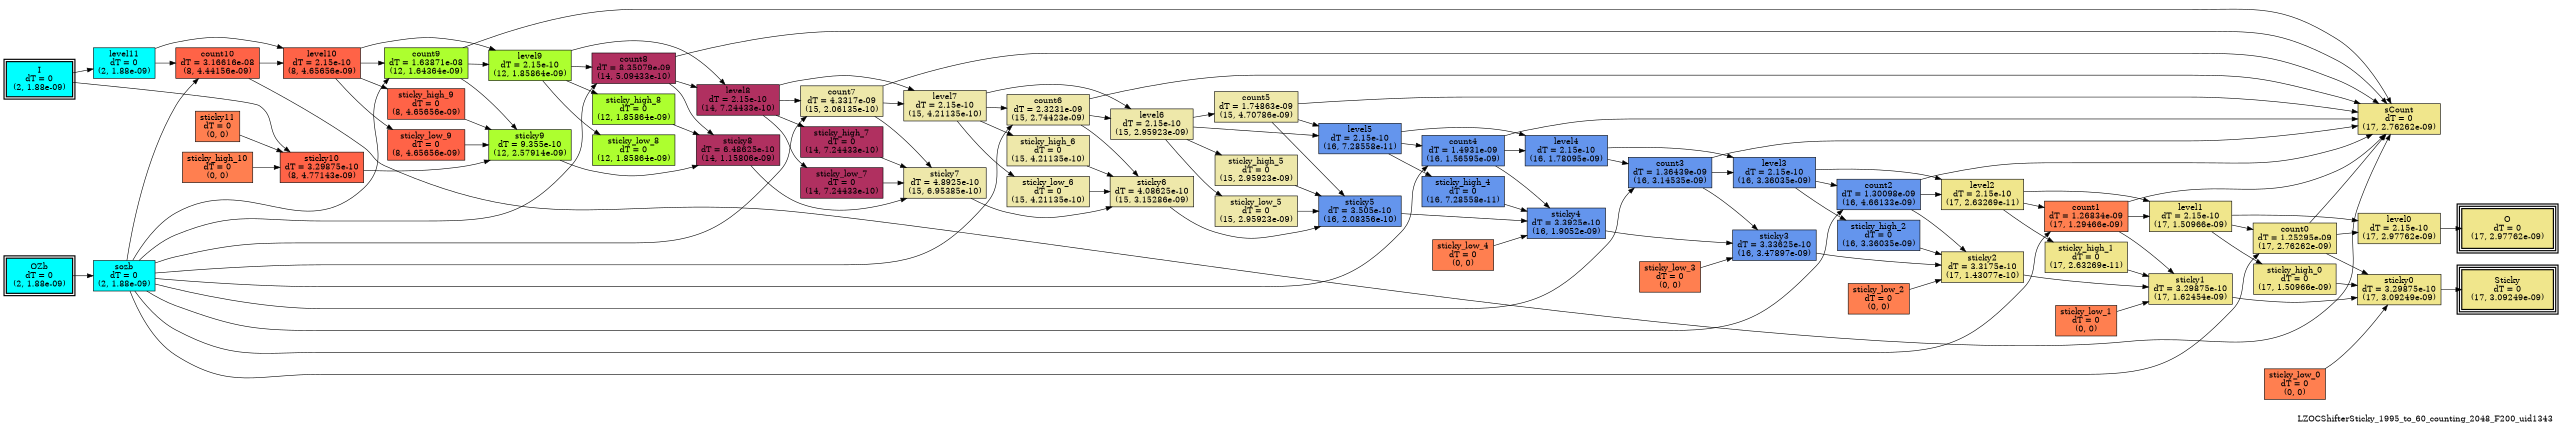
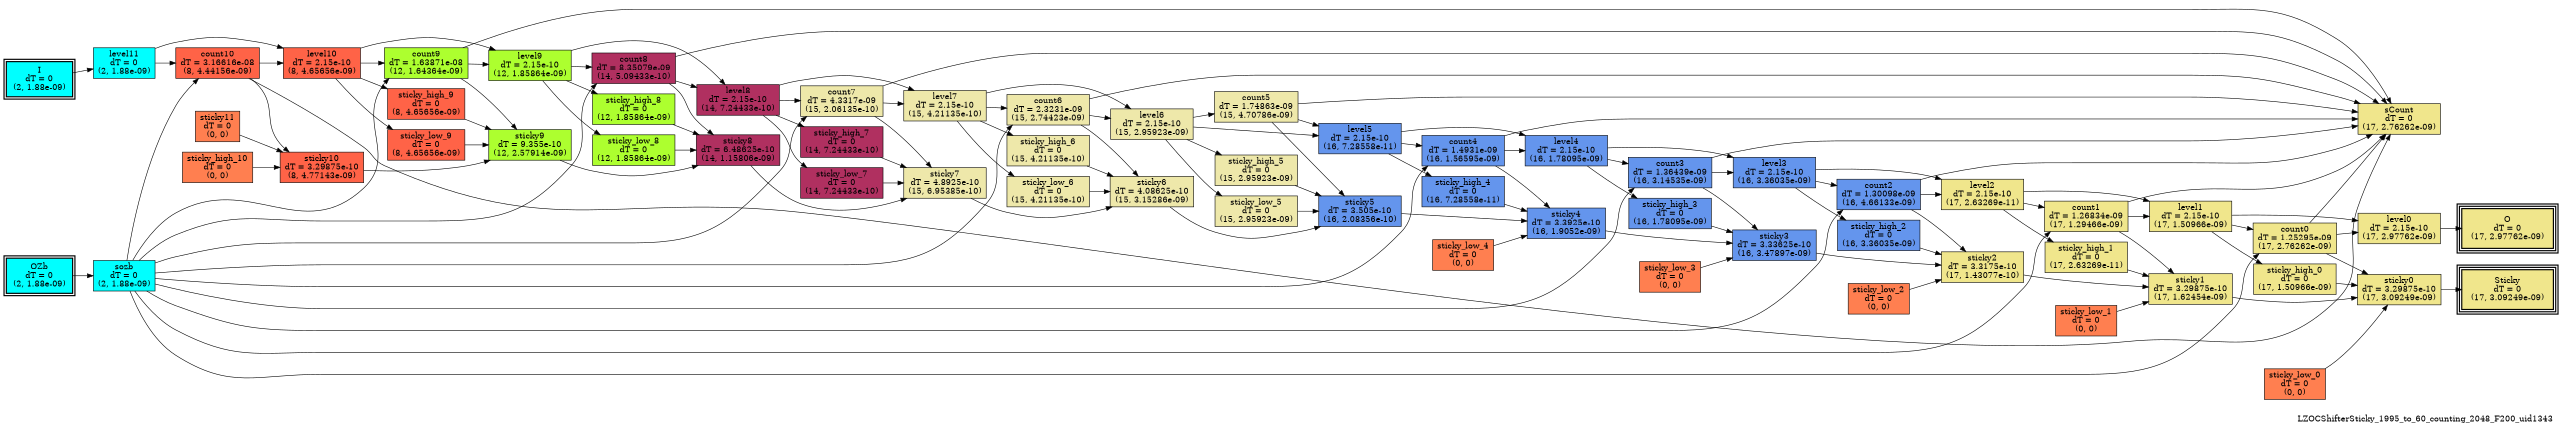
(192, 95) -> (269, 112)
none -> (683, 150)
none -> (1670, 214)
(2086, 216) -> (2086, 216)
